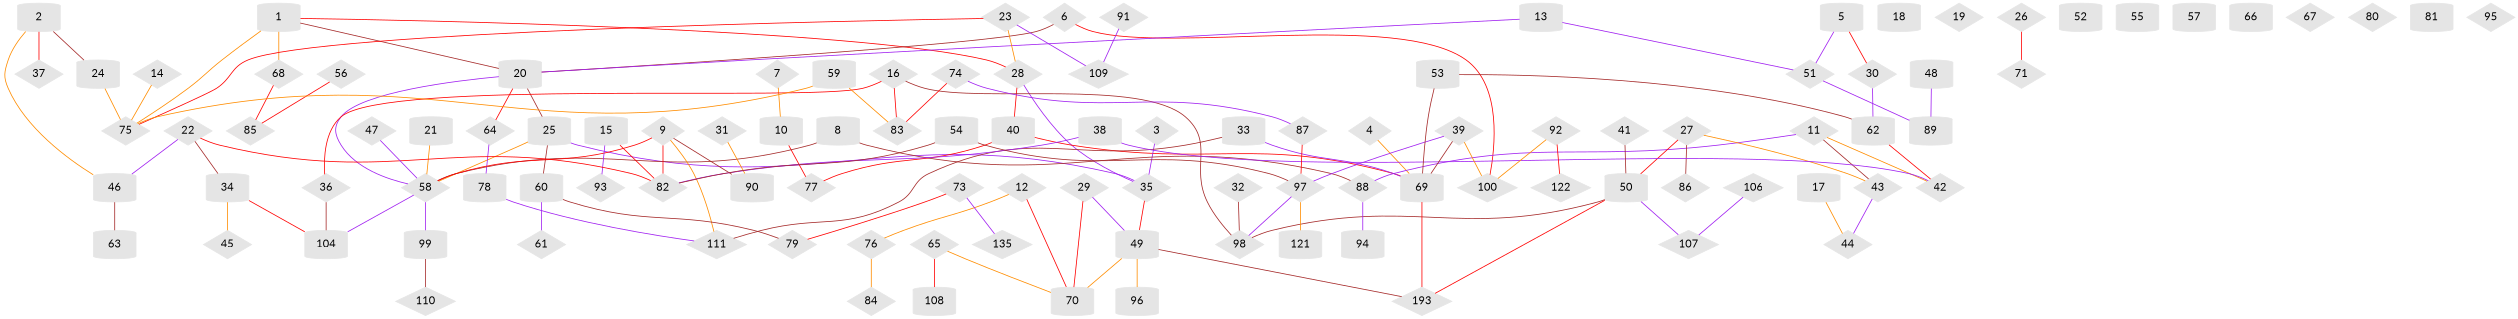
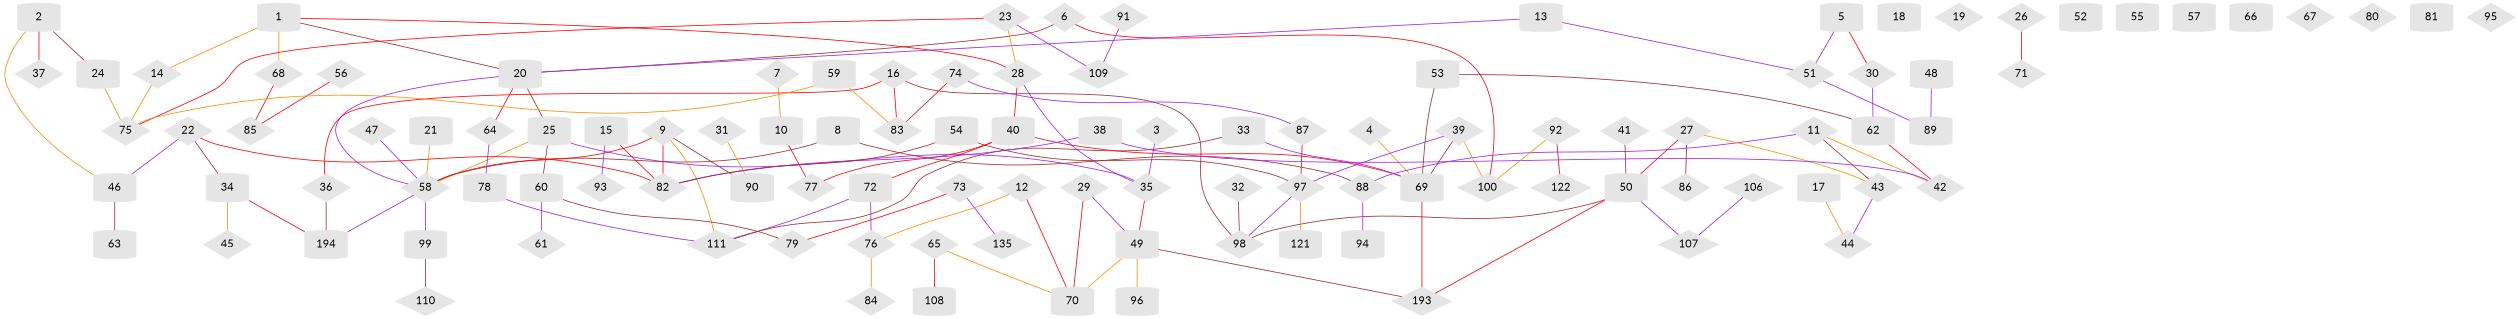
(200, 79) -> (214, 48)
none -> (871, 188)
(326, 245) -> (326, 245)
